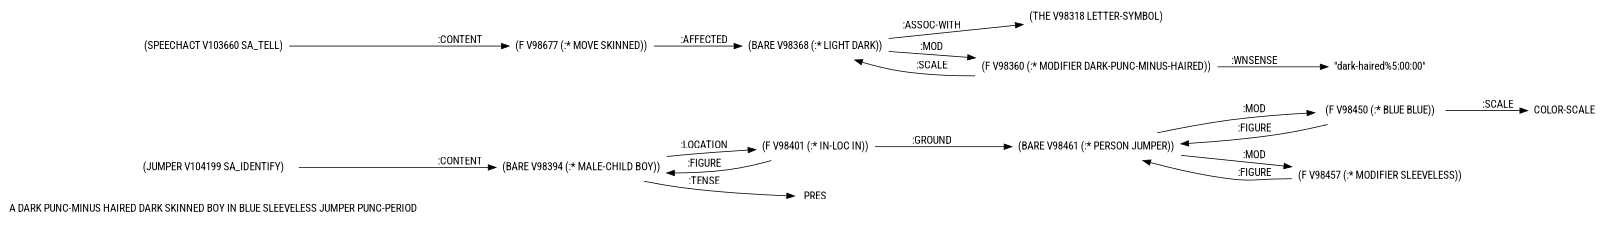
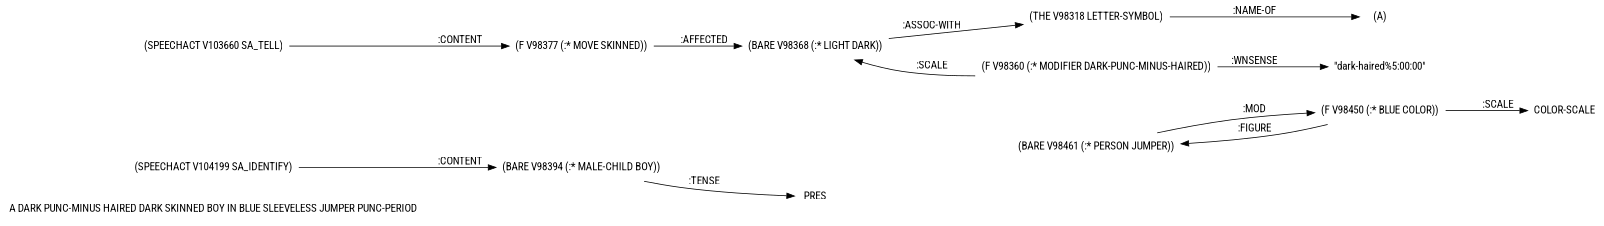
none -> (1380, 17)
(581, 46) -> (581, 46)
(928, 54) -> none
(1380, 111) -> (1380, 111)
(815, 147) -> none
(214, 167) -> (214, 167)
(1380, 176) -> none
